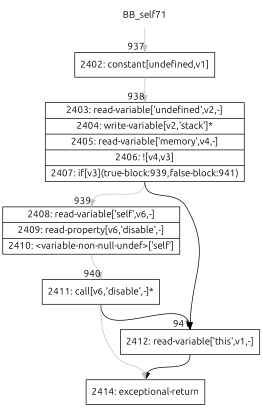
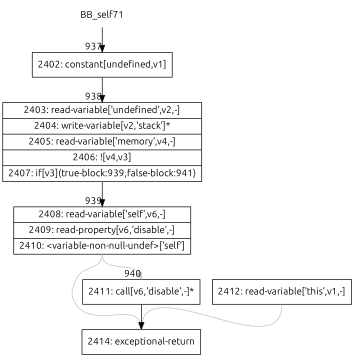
(145, 36) -> (102, 36)
(145, 86) -> (102, 86)
(122, 194) -> (102, 191)
(198, 237) -> none
none -> (78, 306)
(142, 318) -> none
(110, 347) -> (141, 314)
(171, 367) -> (215, 318)
